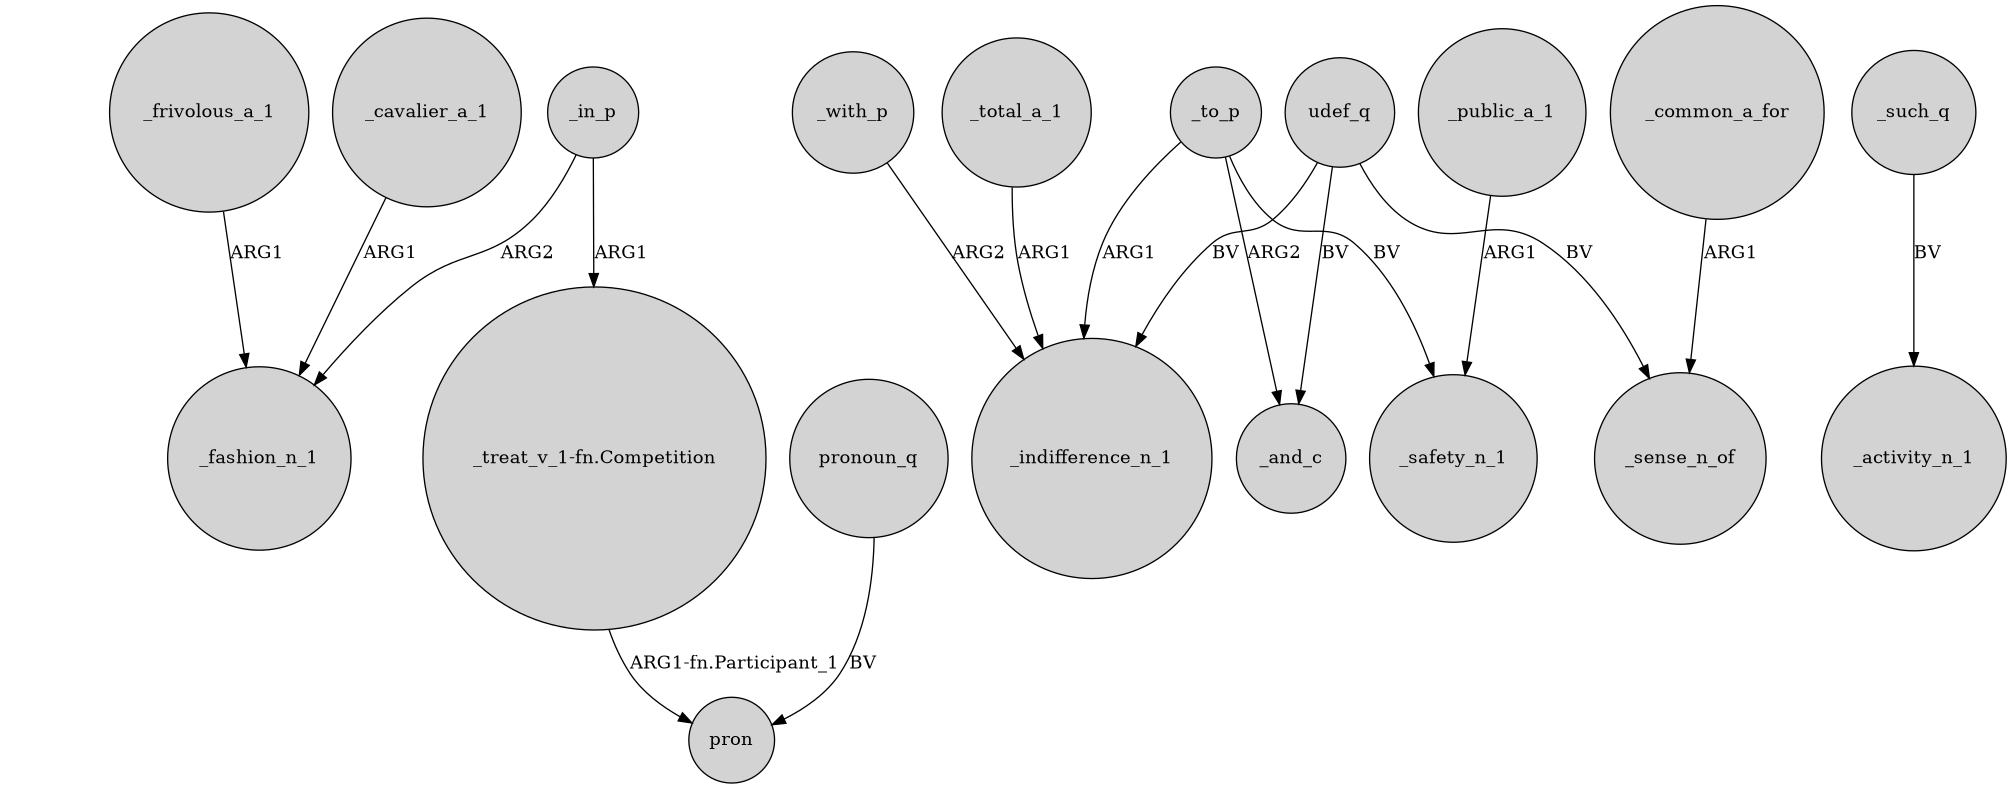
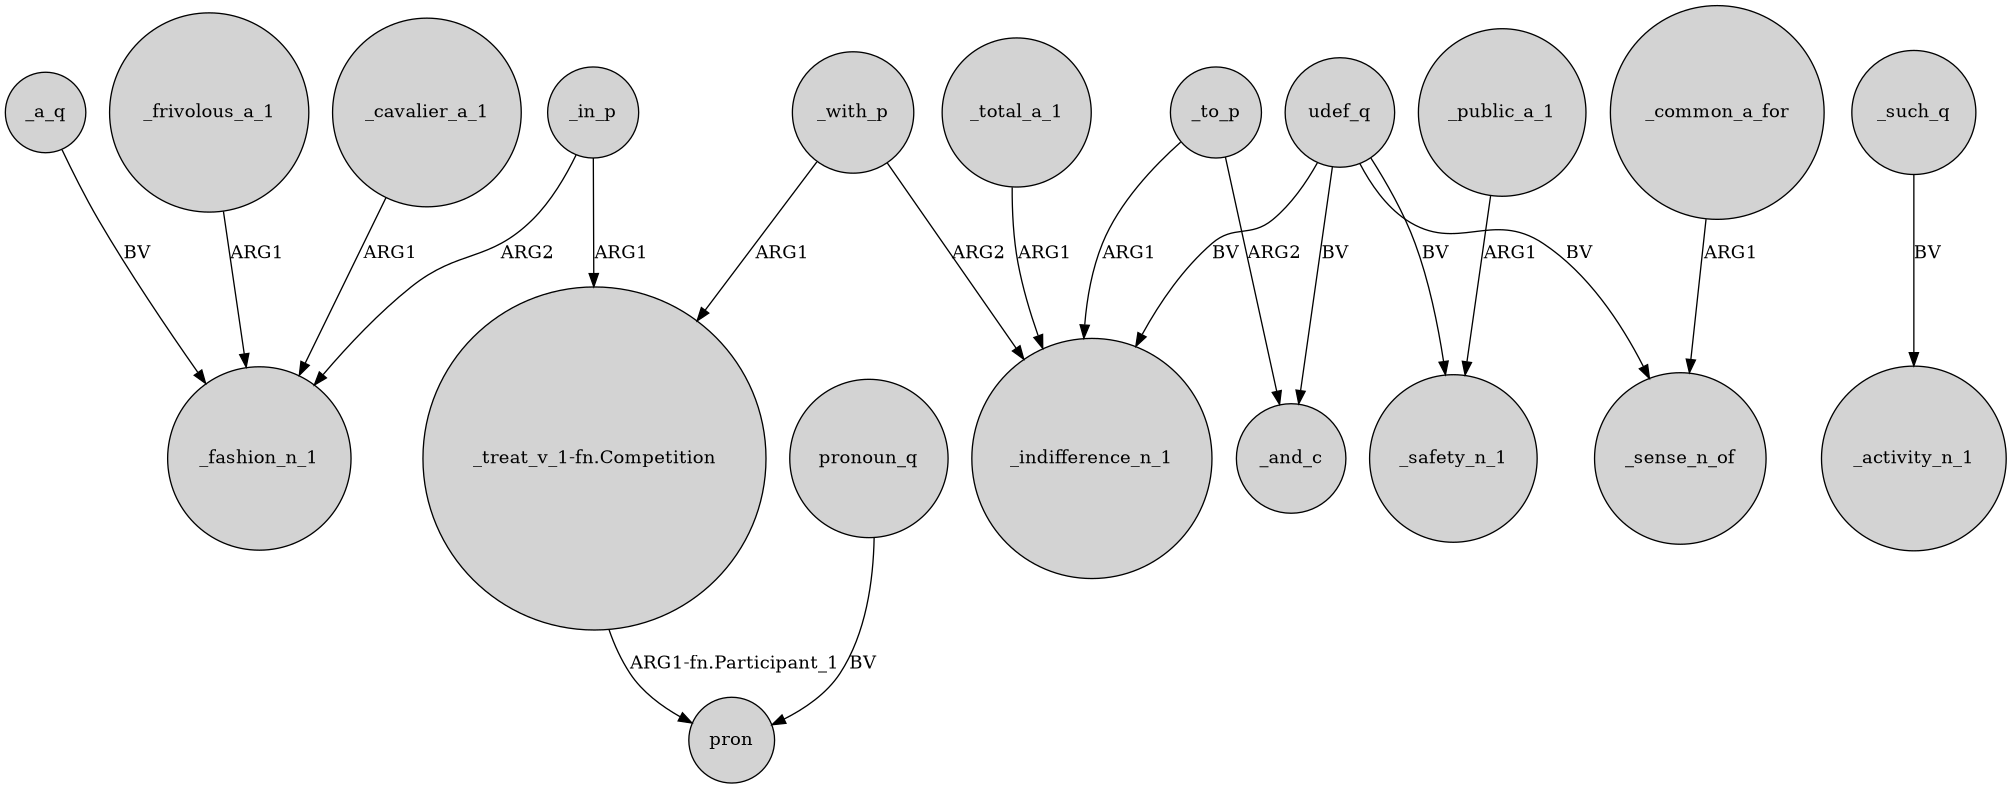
none -> (46, 112)
none -> (761, 236)
(1345, 237) -> (1419, 255)
